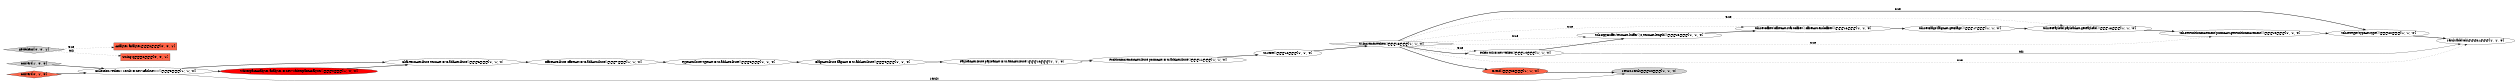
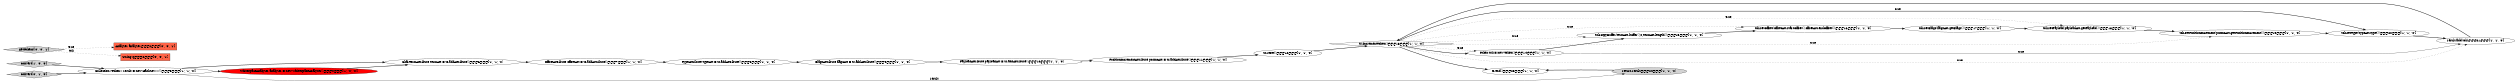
none -> (1935, 4)
(2021, 52) -> (2021, 52)
(1515, 71) -> (1515, 71)
(1579, 73) -> (1581, 70)
(34, 74) -> (34, 74)
